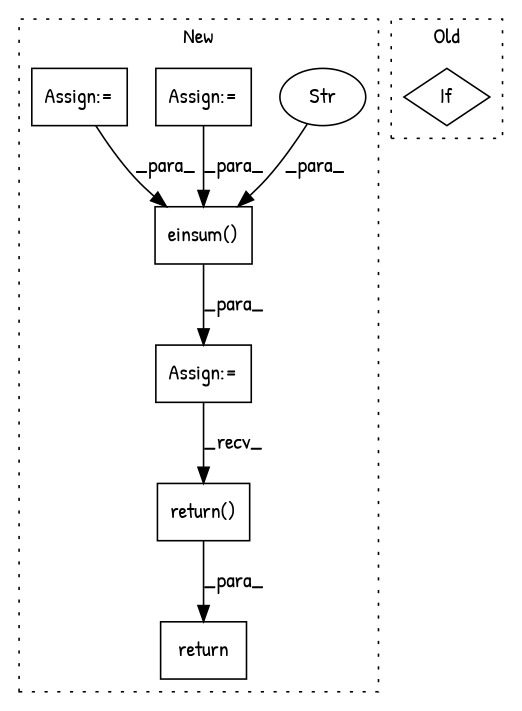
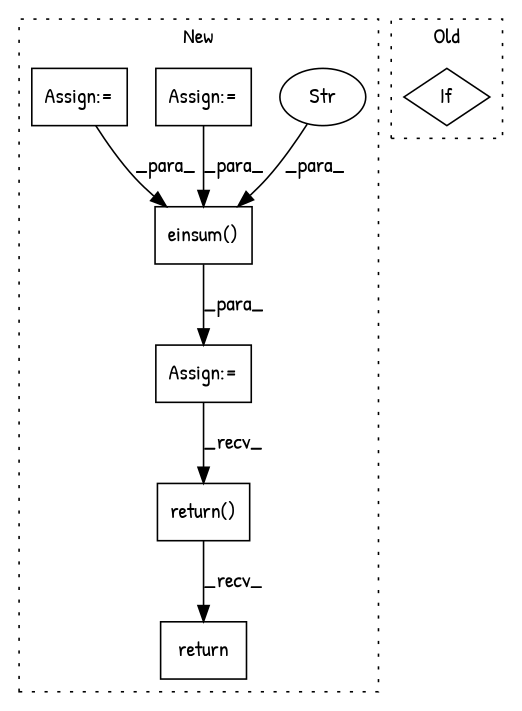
(235, 581) -> (234, 581)
